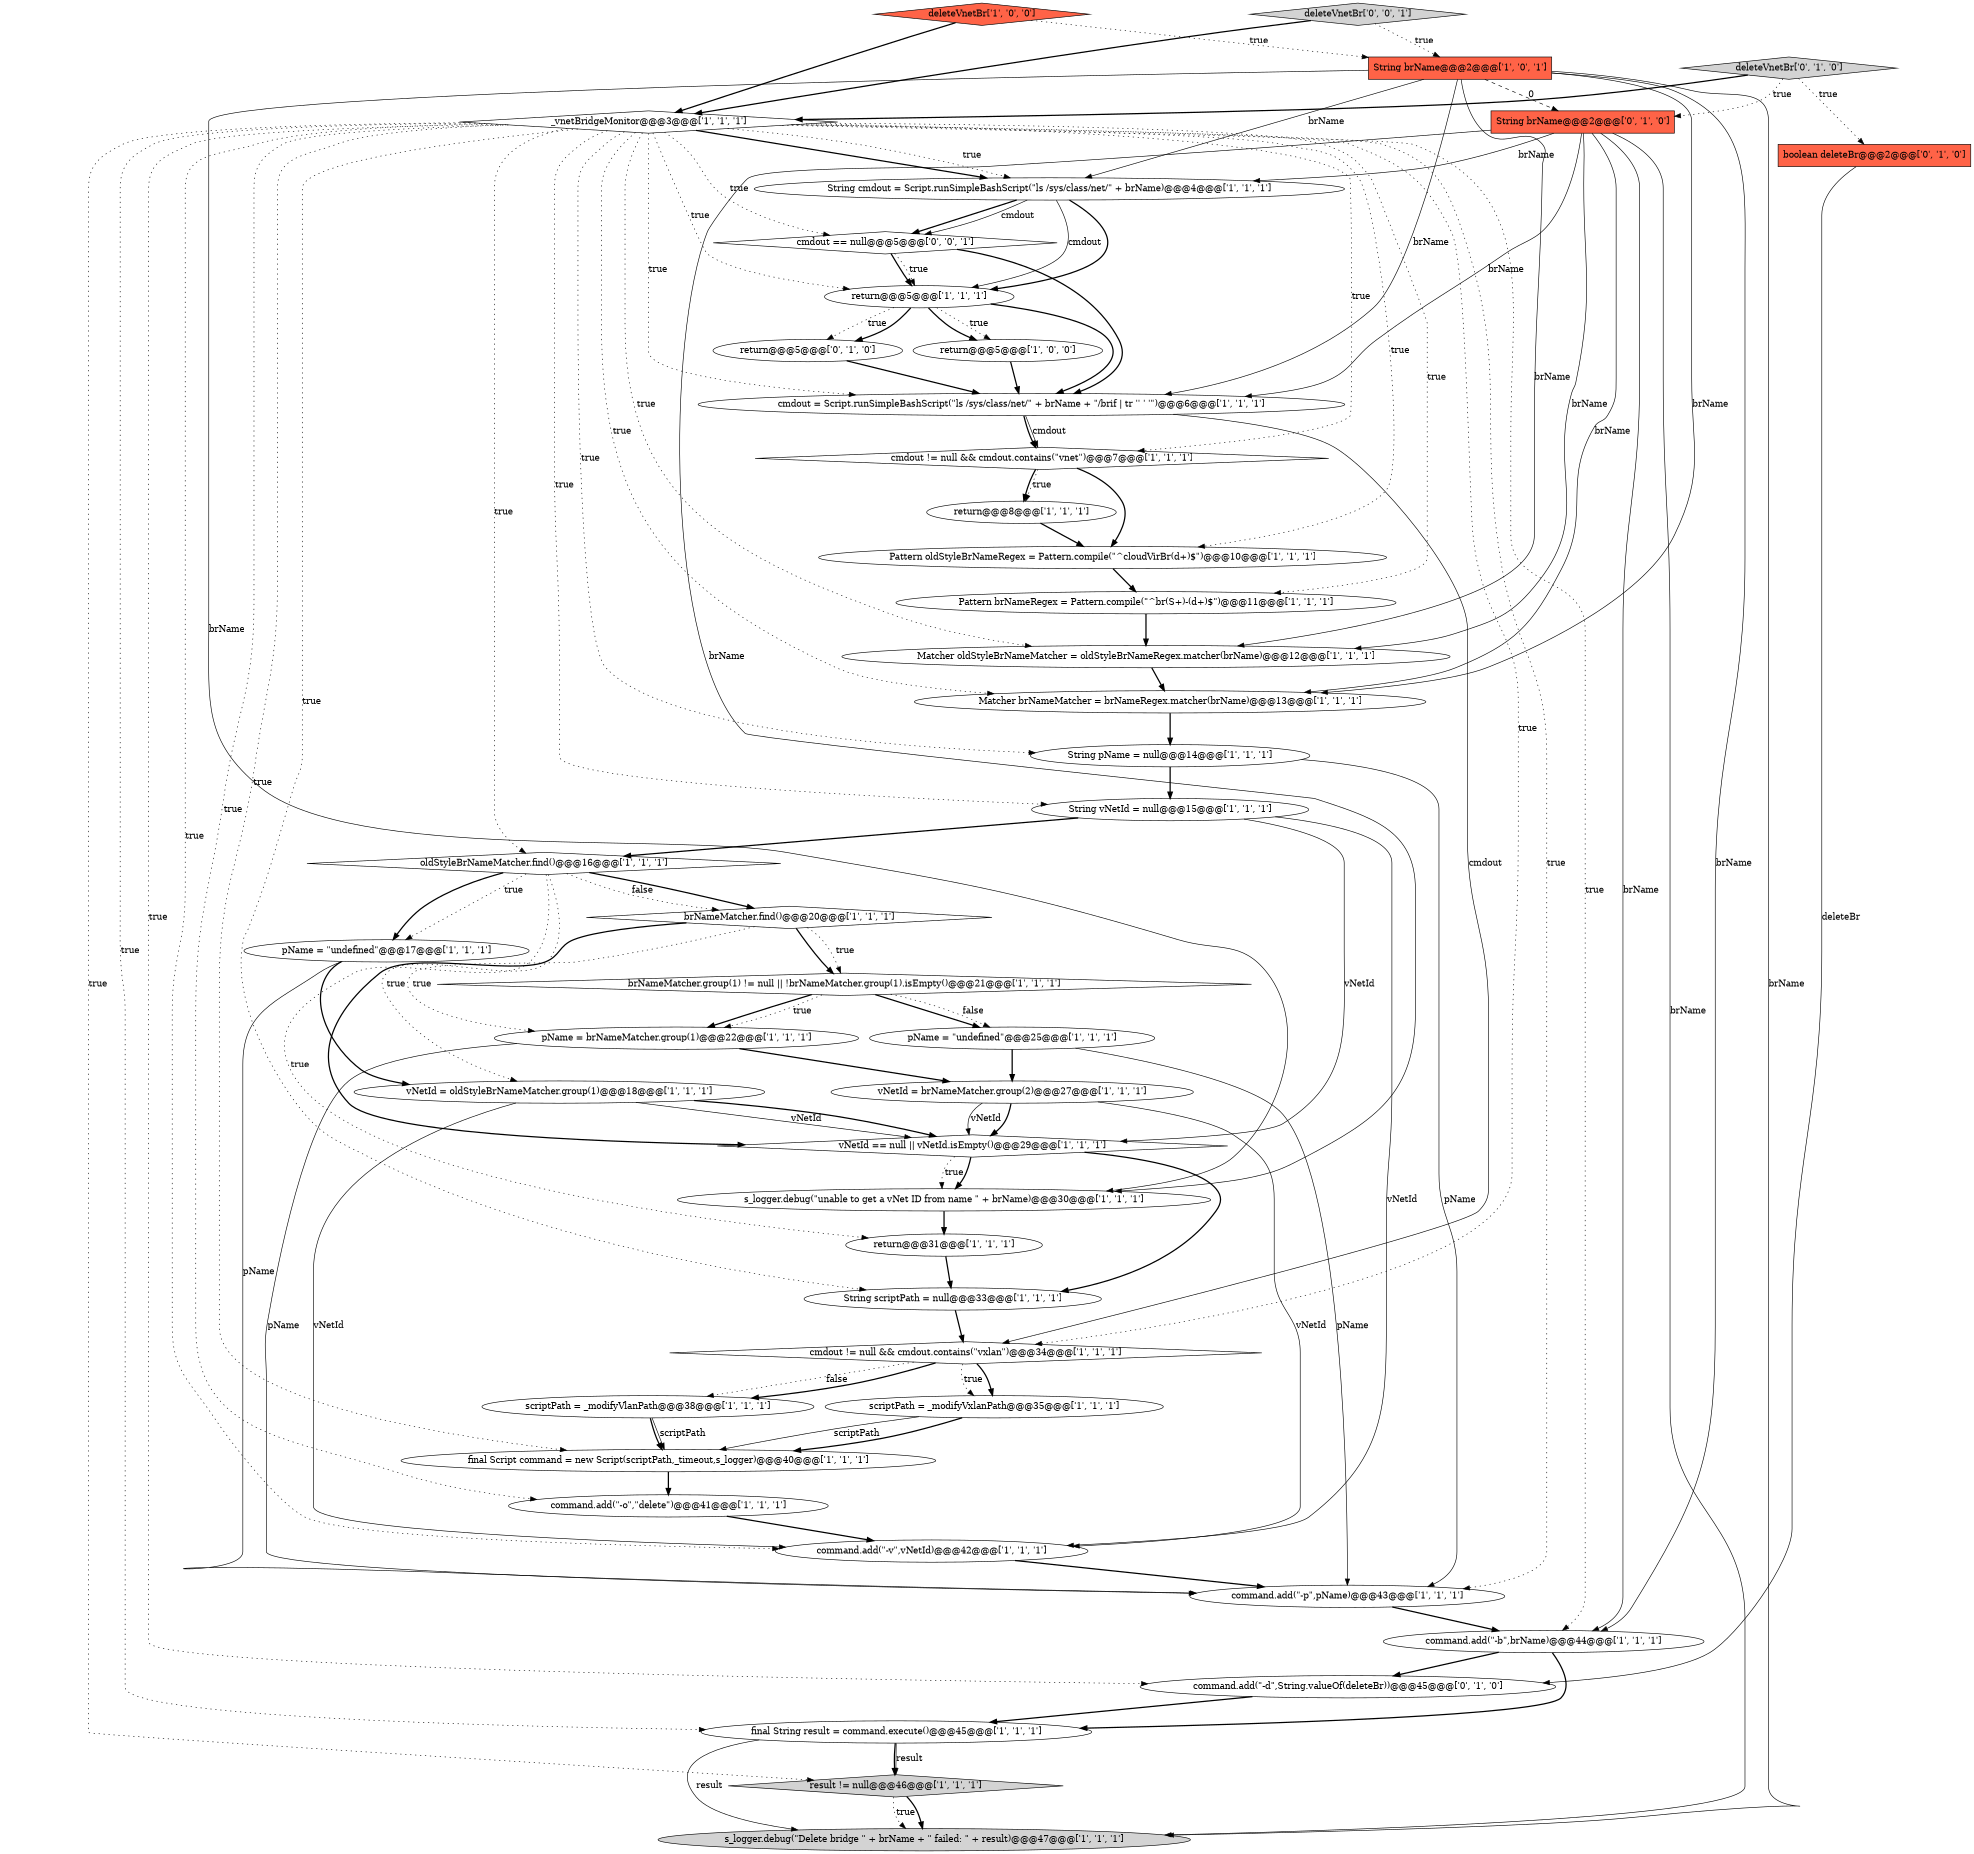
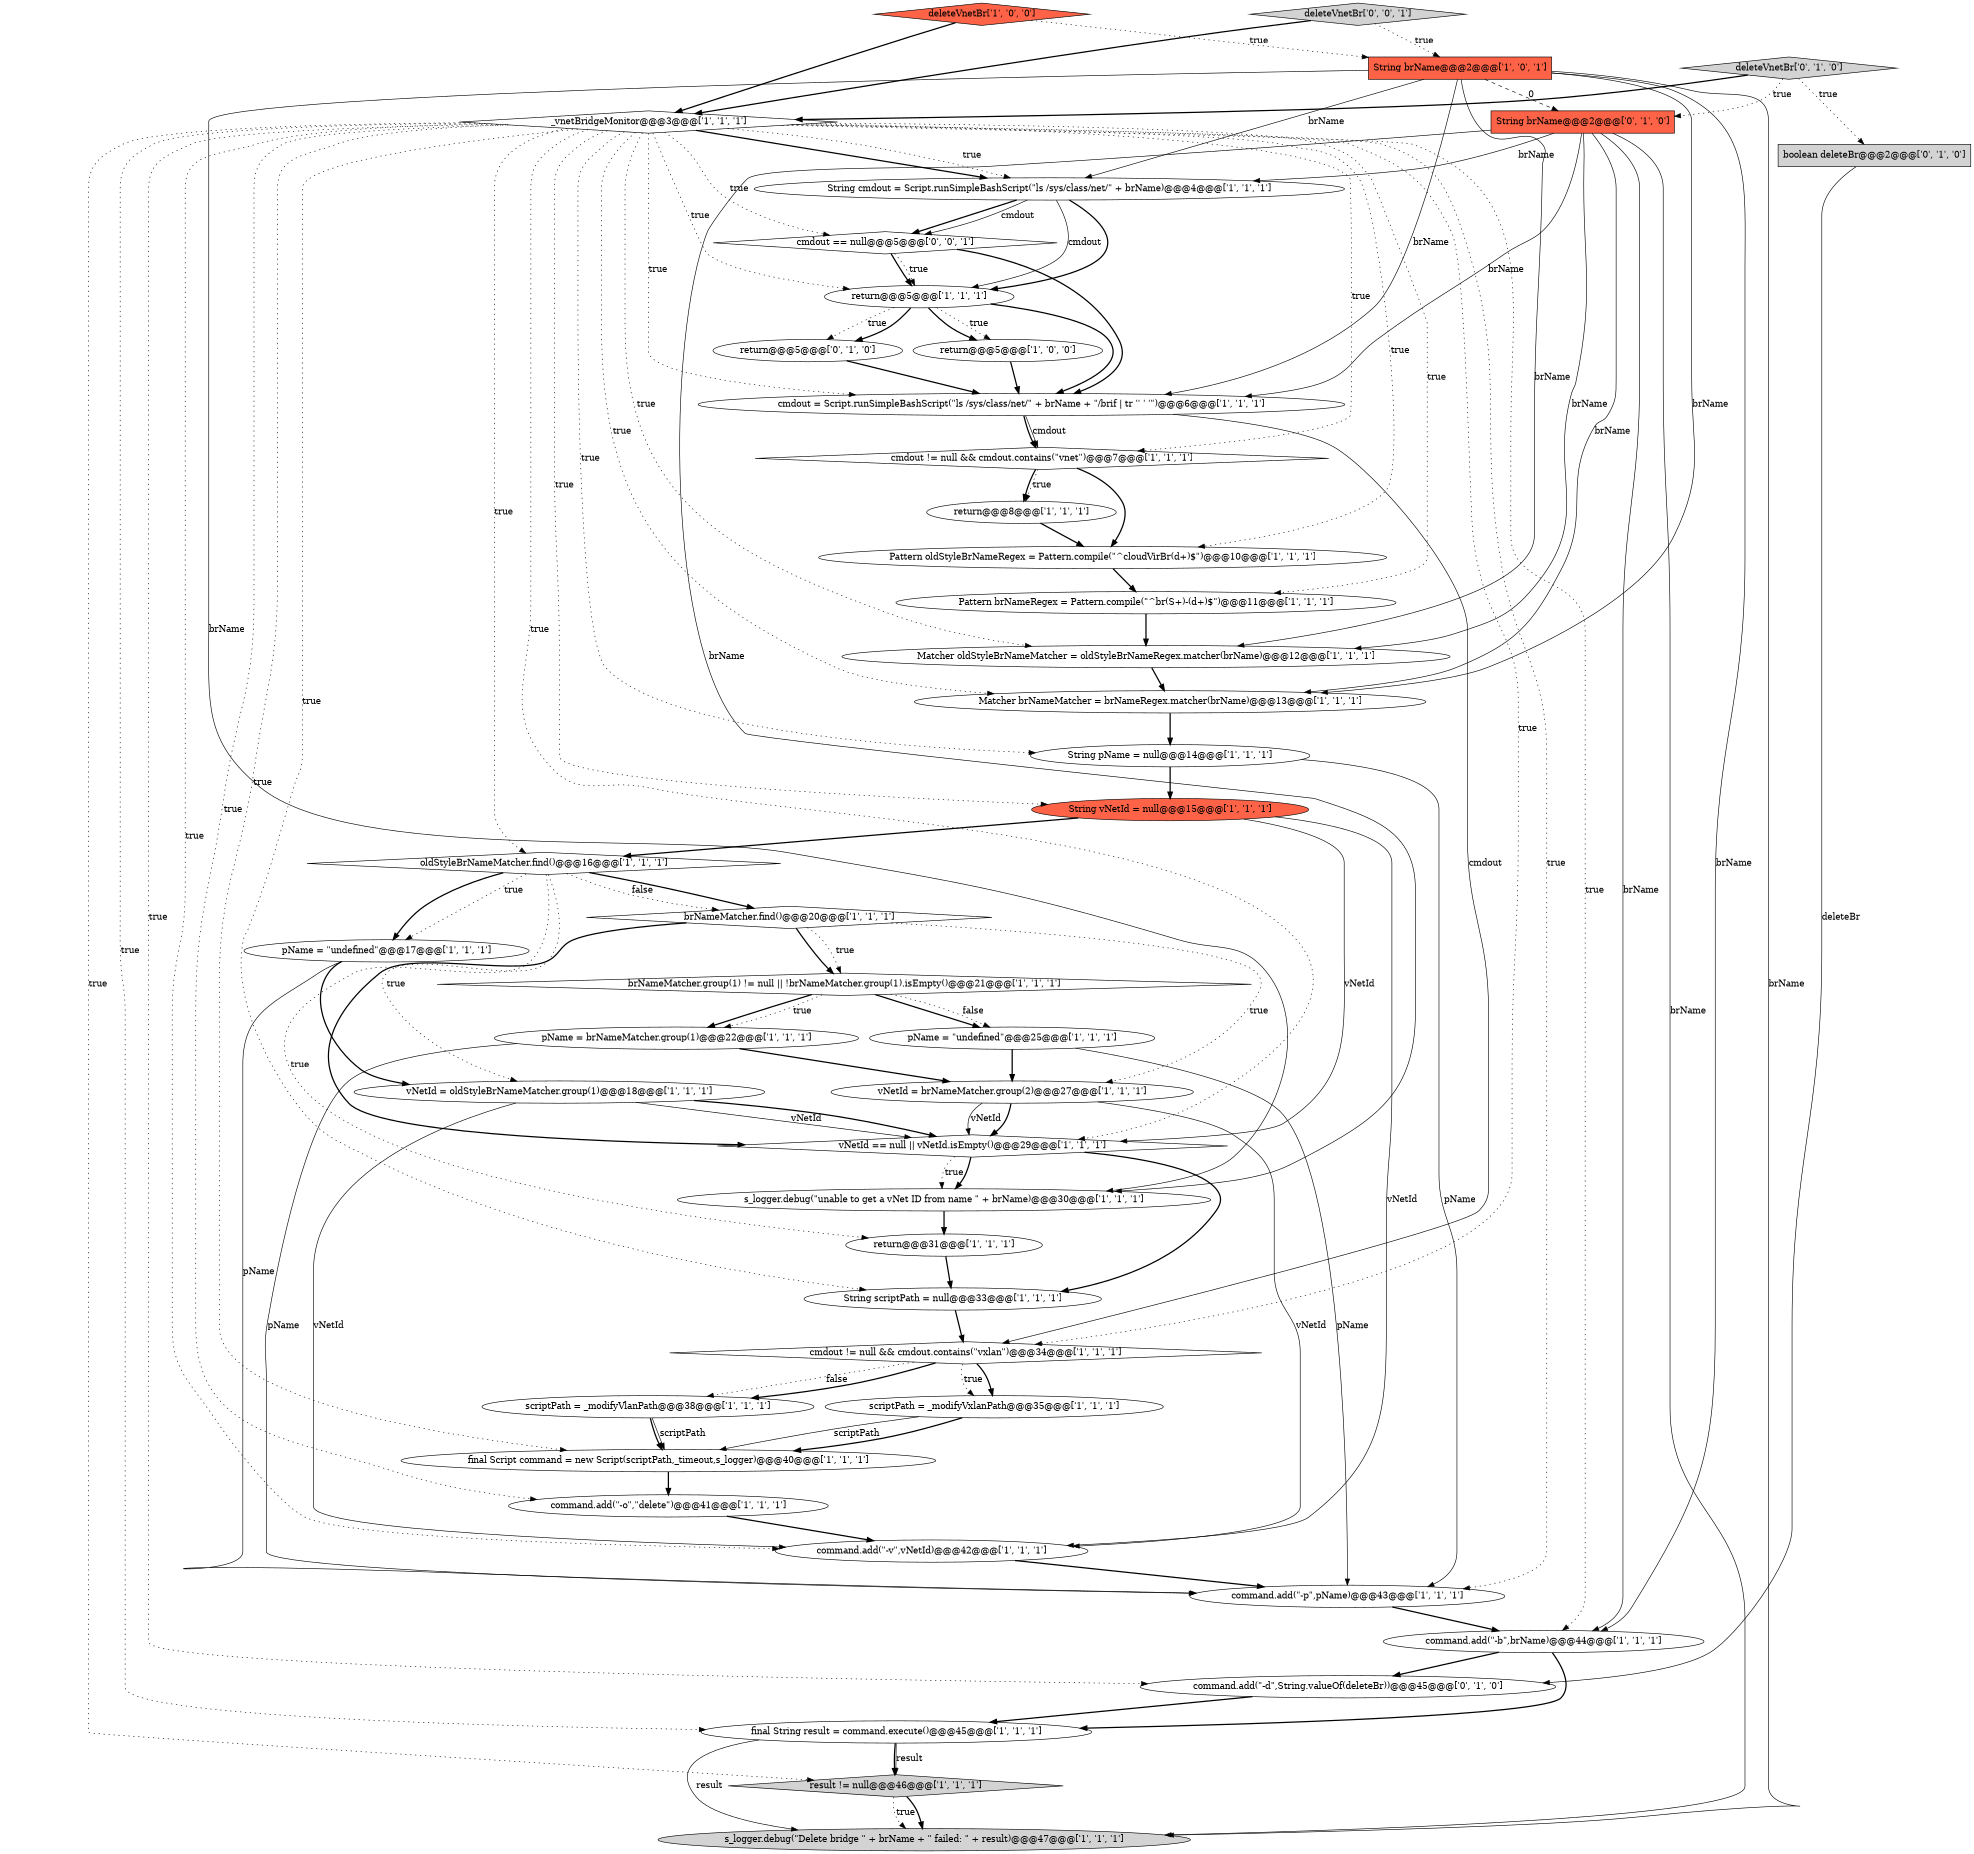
(1874, 155) -> (1874, 155)
none -> (764, 804)
(1170, 810) -> (1170, 810)
(560, 963) -> (1174, 949)
